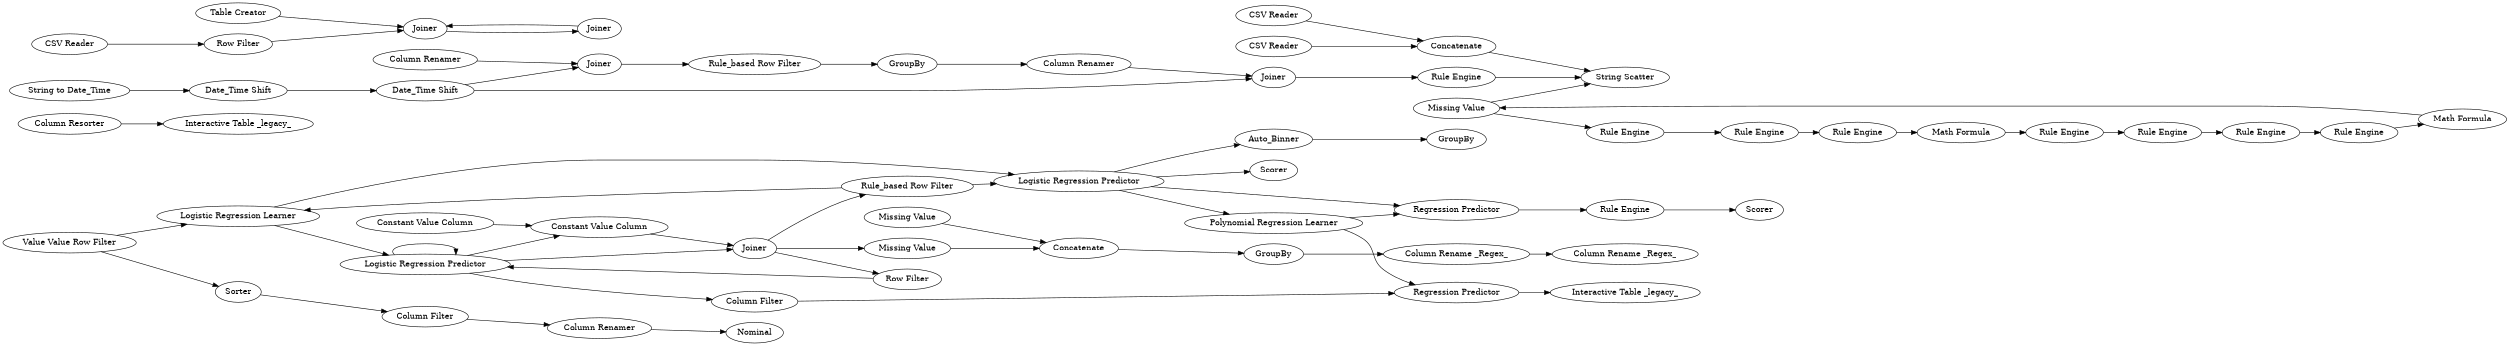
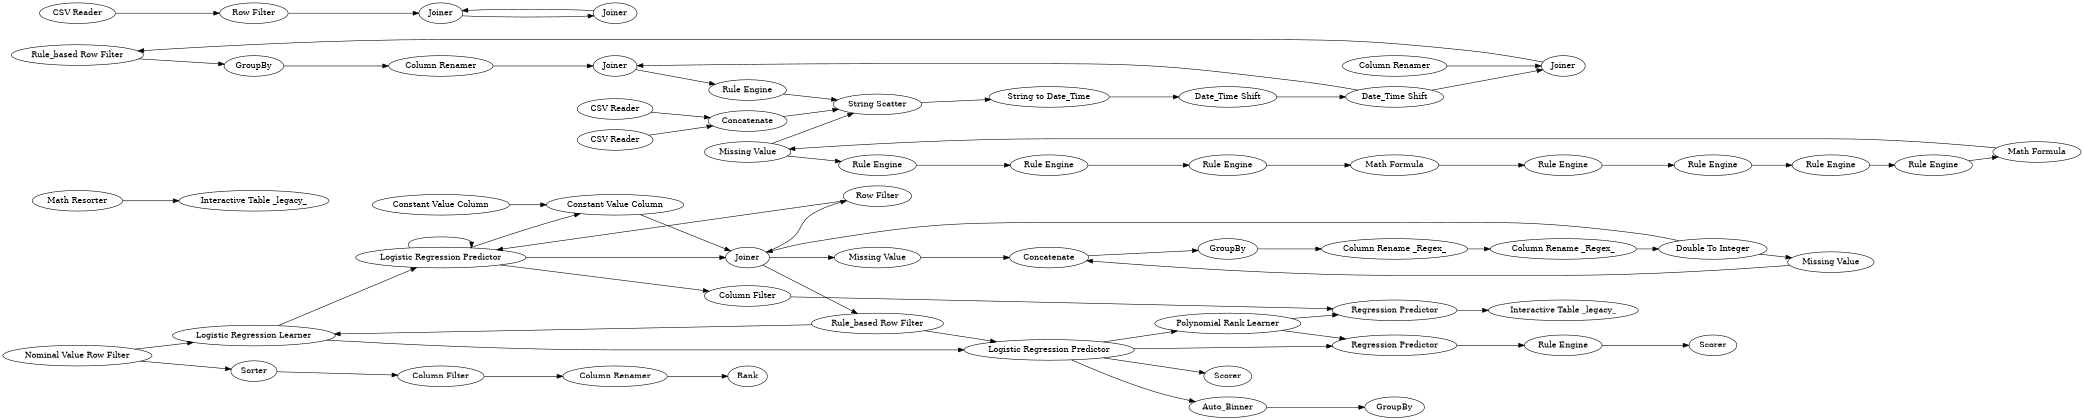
(238, 13) -> none
none -> (953, 101)
(70, 124) -> (77, 201)
(1274, 223) -> (1228, 324)
(70, 243) -> (77, 356)
none -> (1713, 249)
(755, 333) -> (748, 376)
